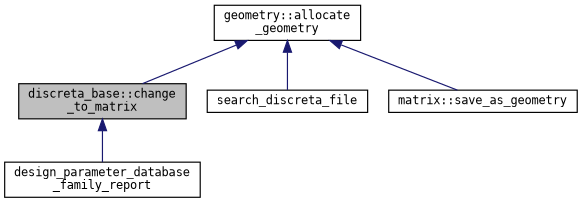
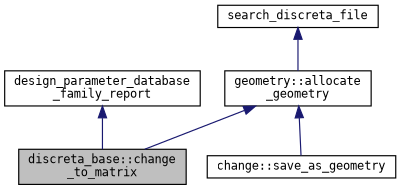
(287, 71) -> (298, 55)
(483, 101) -> (301, 167)
(102, 147) -> (102, 134)
